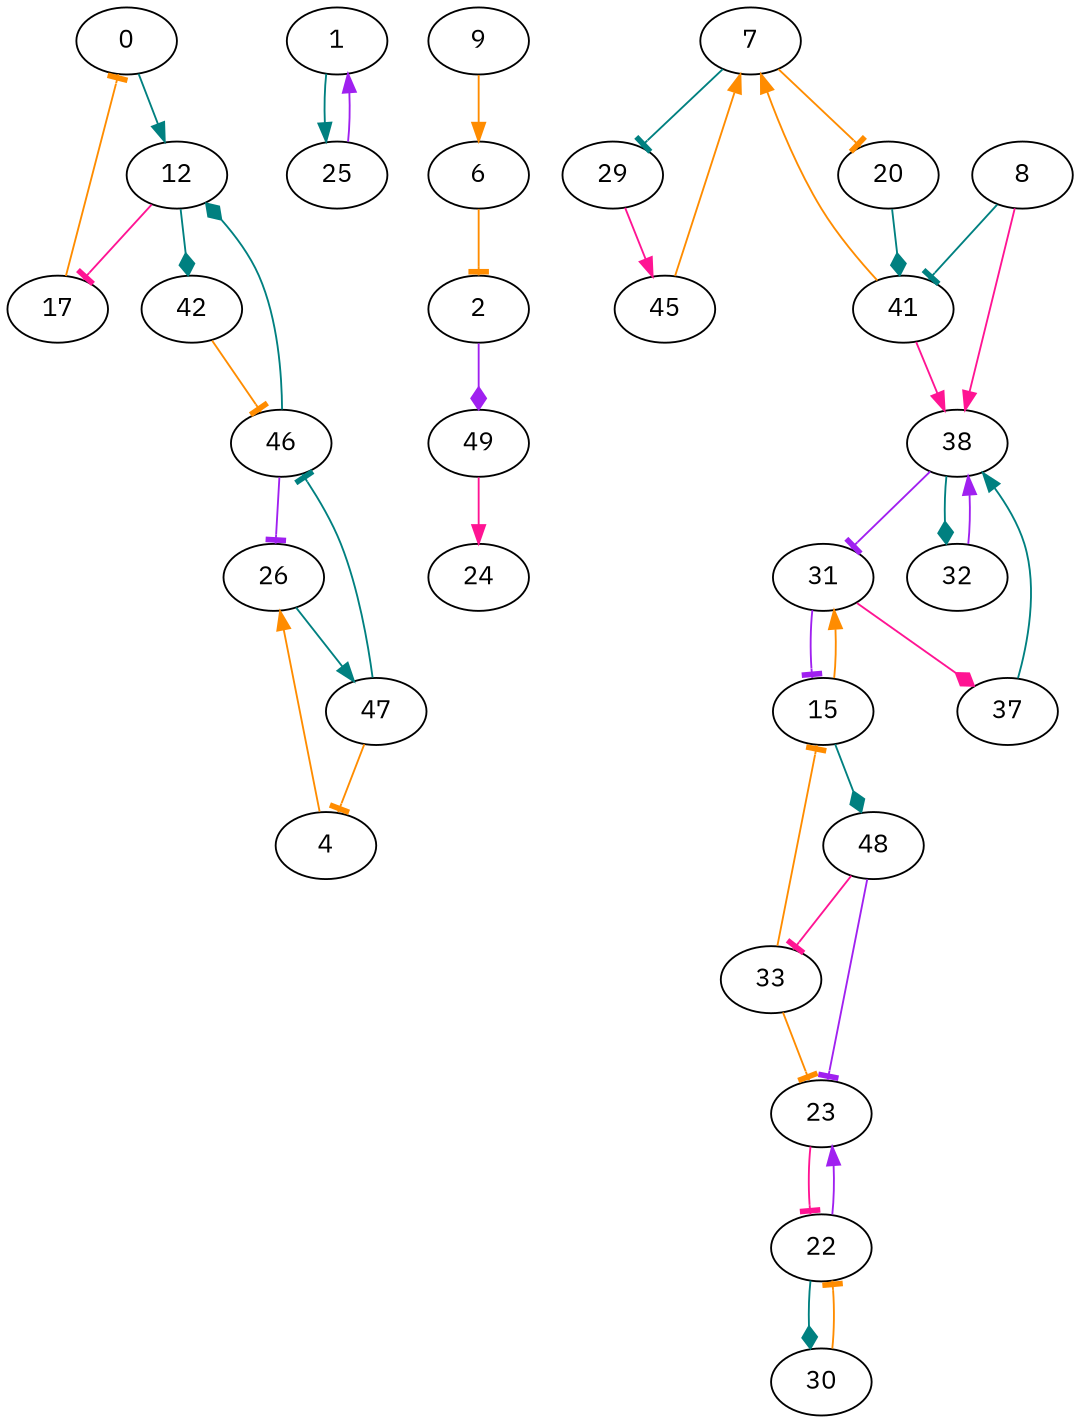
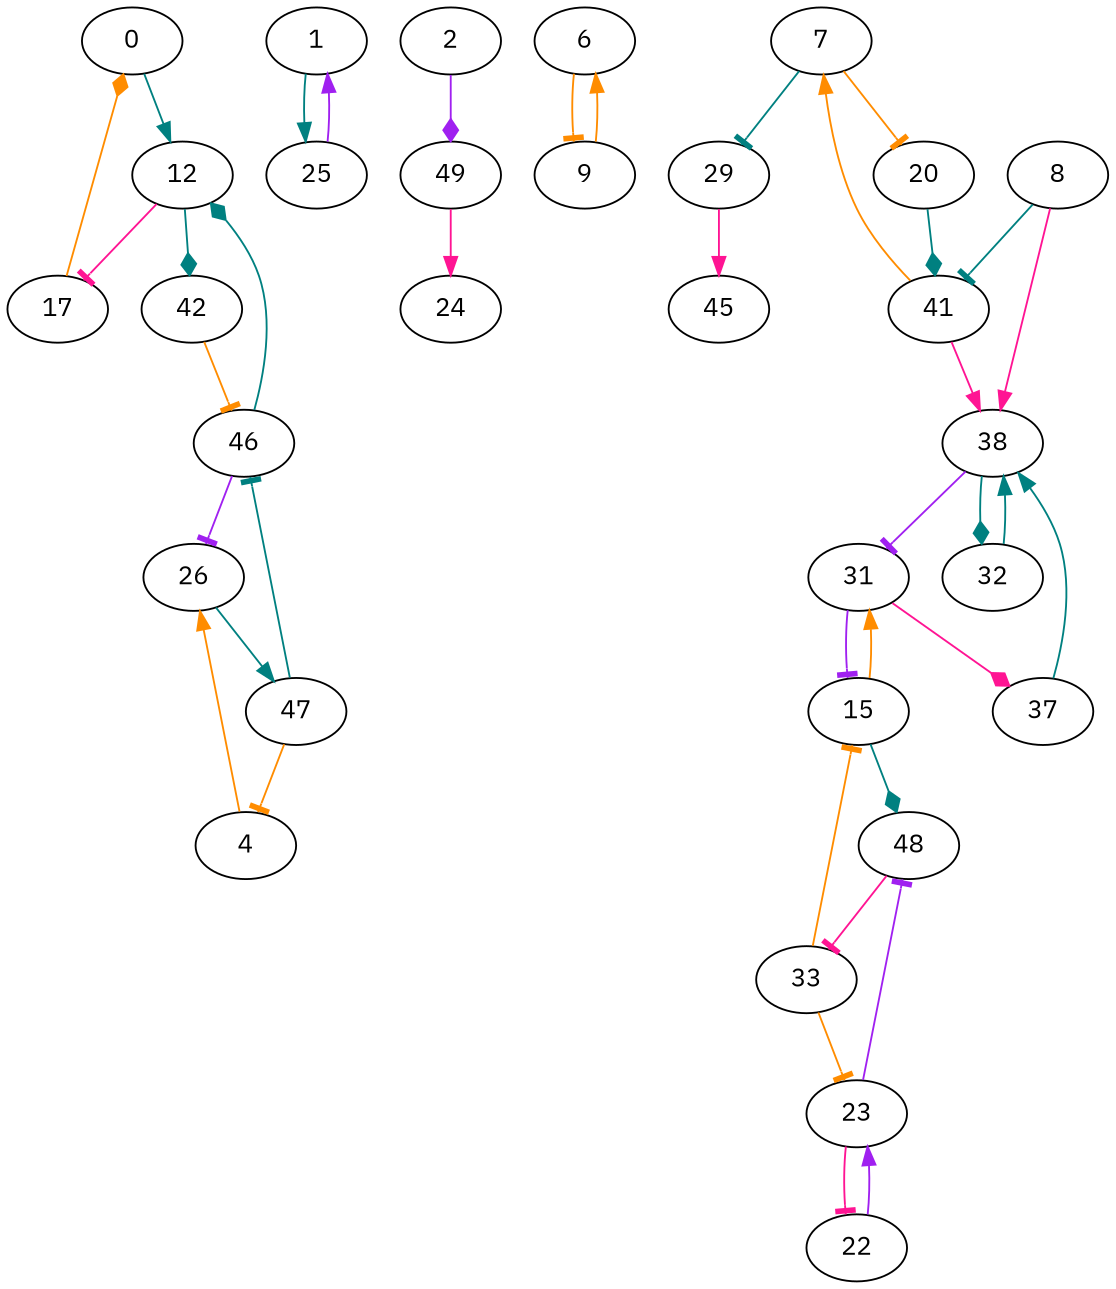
(91, 180) -> (92, 186)
(705, 184) -> none
(479, 238) -> (572, 103)
(970, 520) -> (1005, 520)
(848, 975) -> (882, 984)
(821, 1382) -> none
